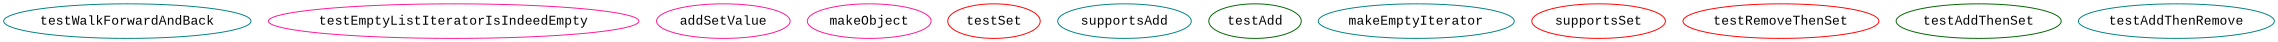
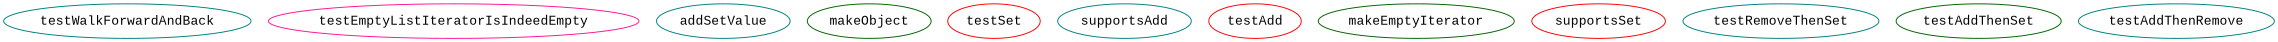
(723, 21) -> (723, 21)
(869, 21) -> (869, 21)
(1255, 21) -> (1255, 21)
(1416, 21) -> (1416, 21)
(1781, 21) -> (1781, 21)
